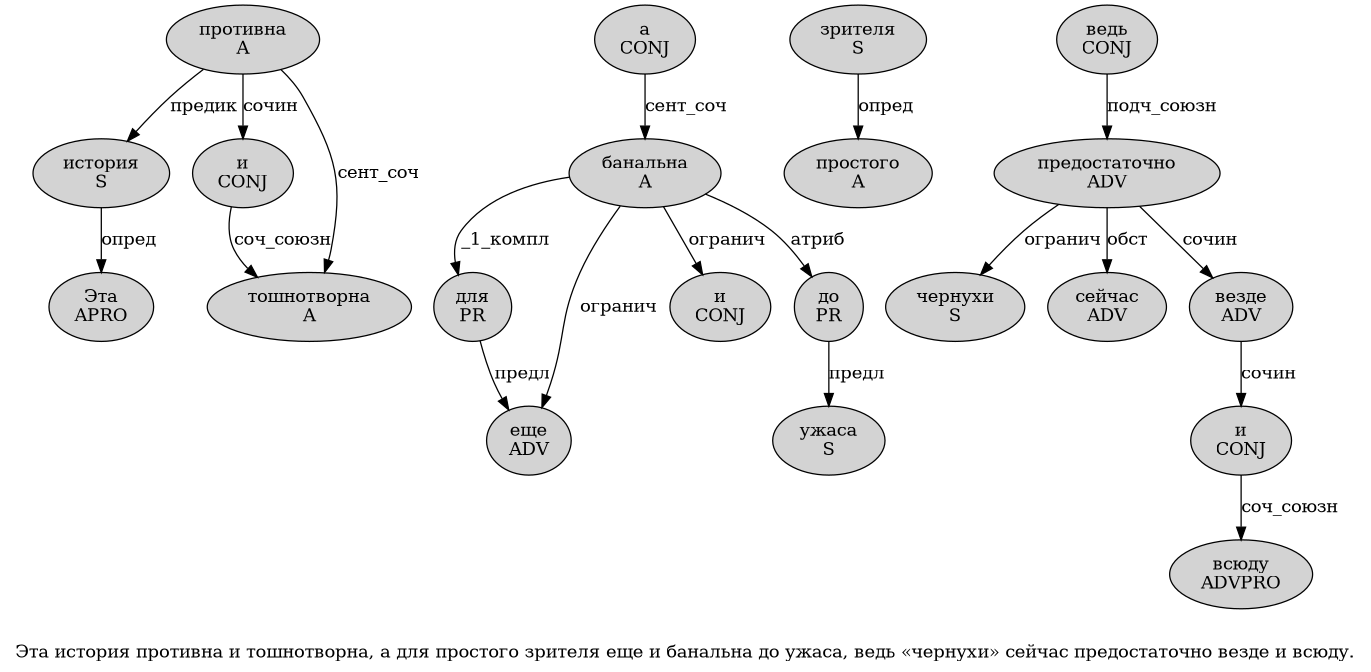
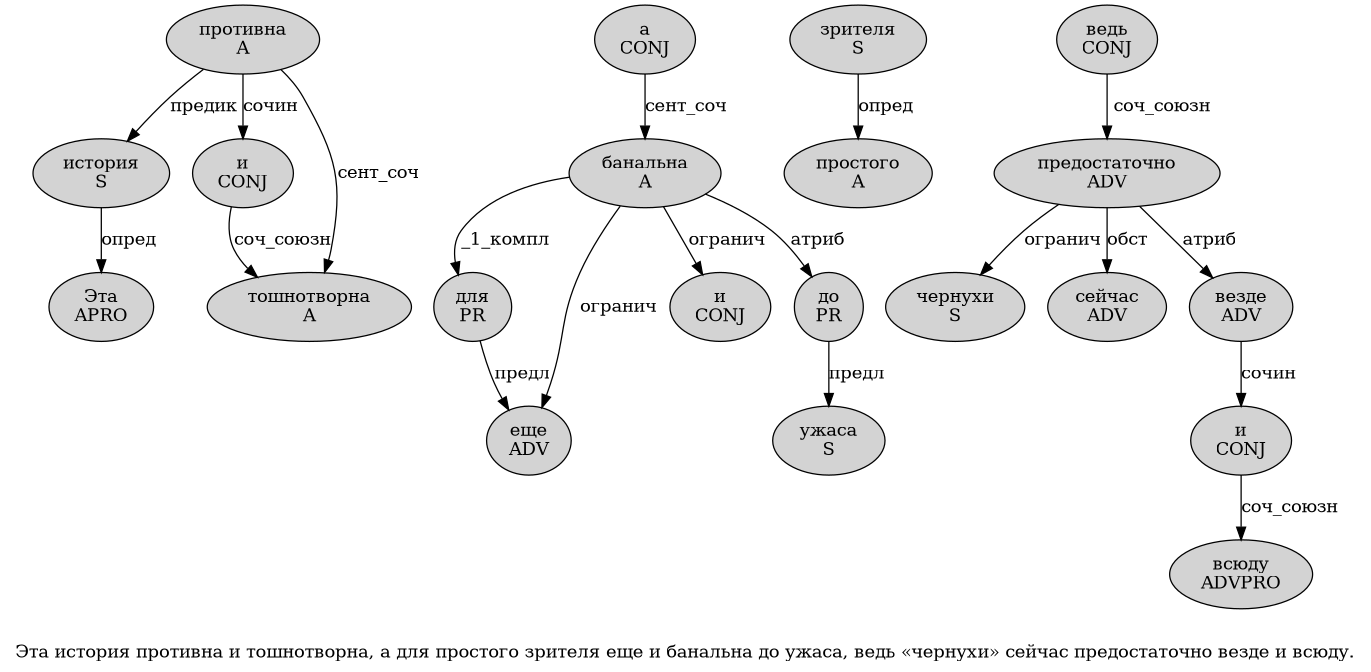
(1162, 106) -> (1162, 106)
(1210, 240) -> (1210, 240)
